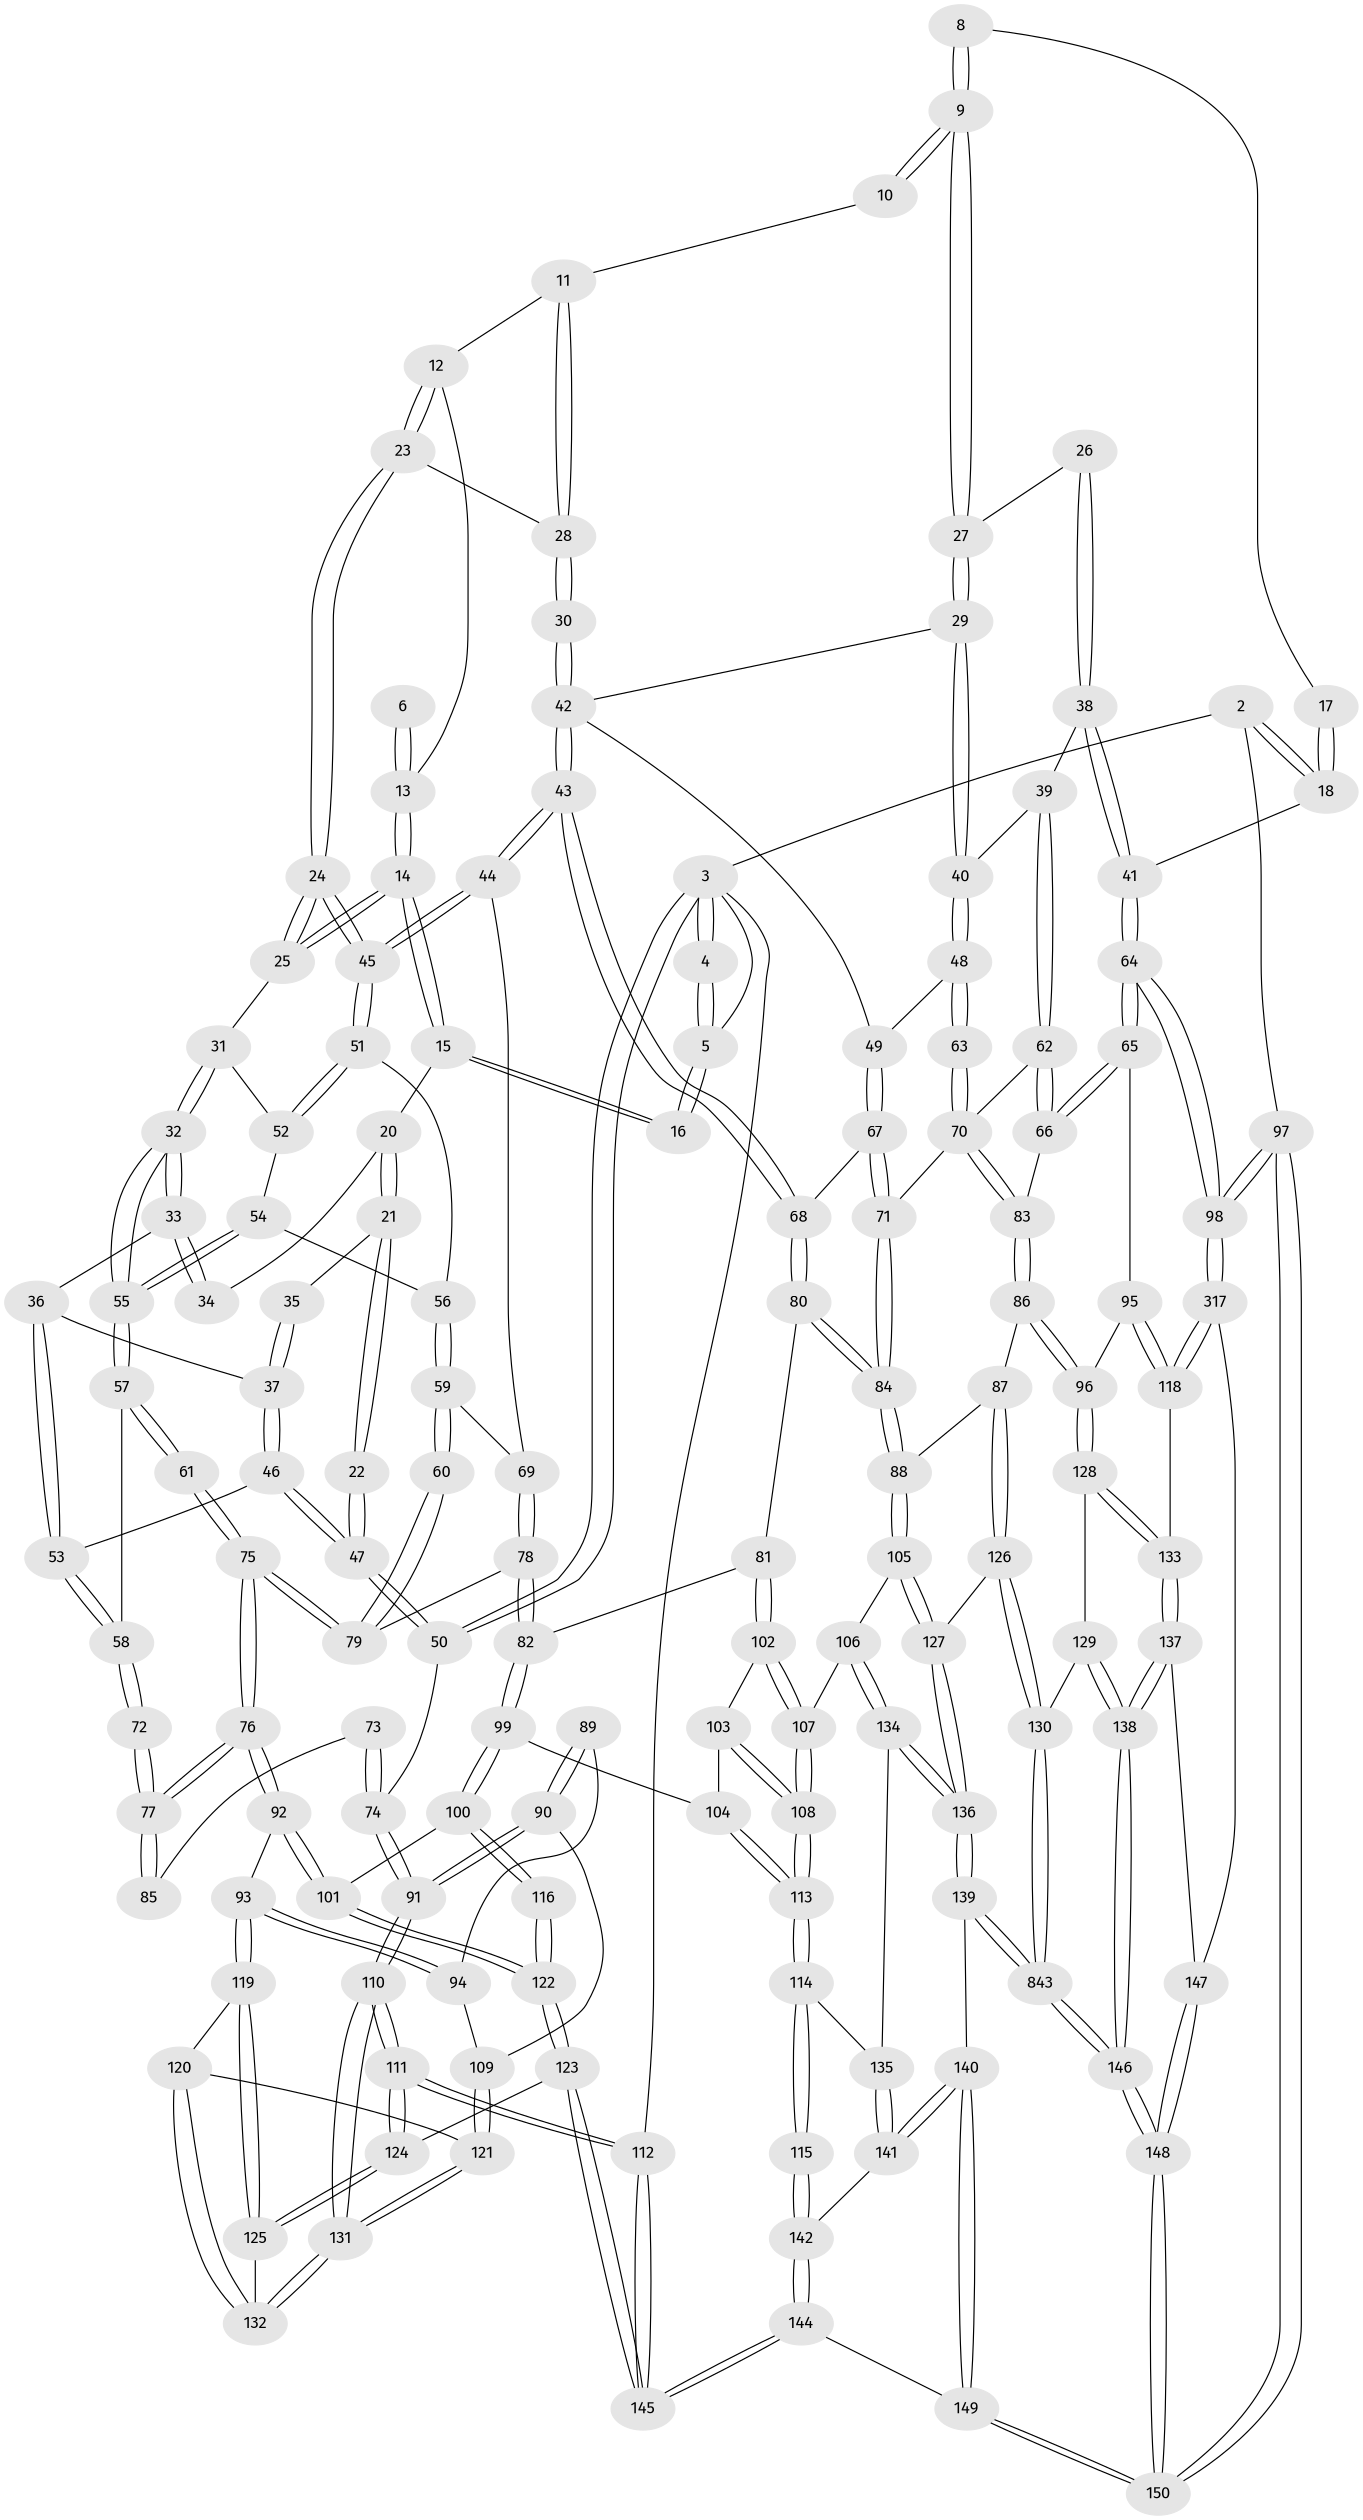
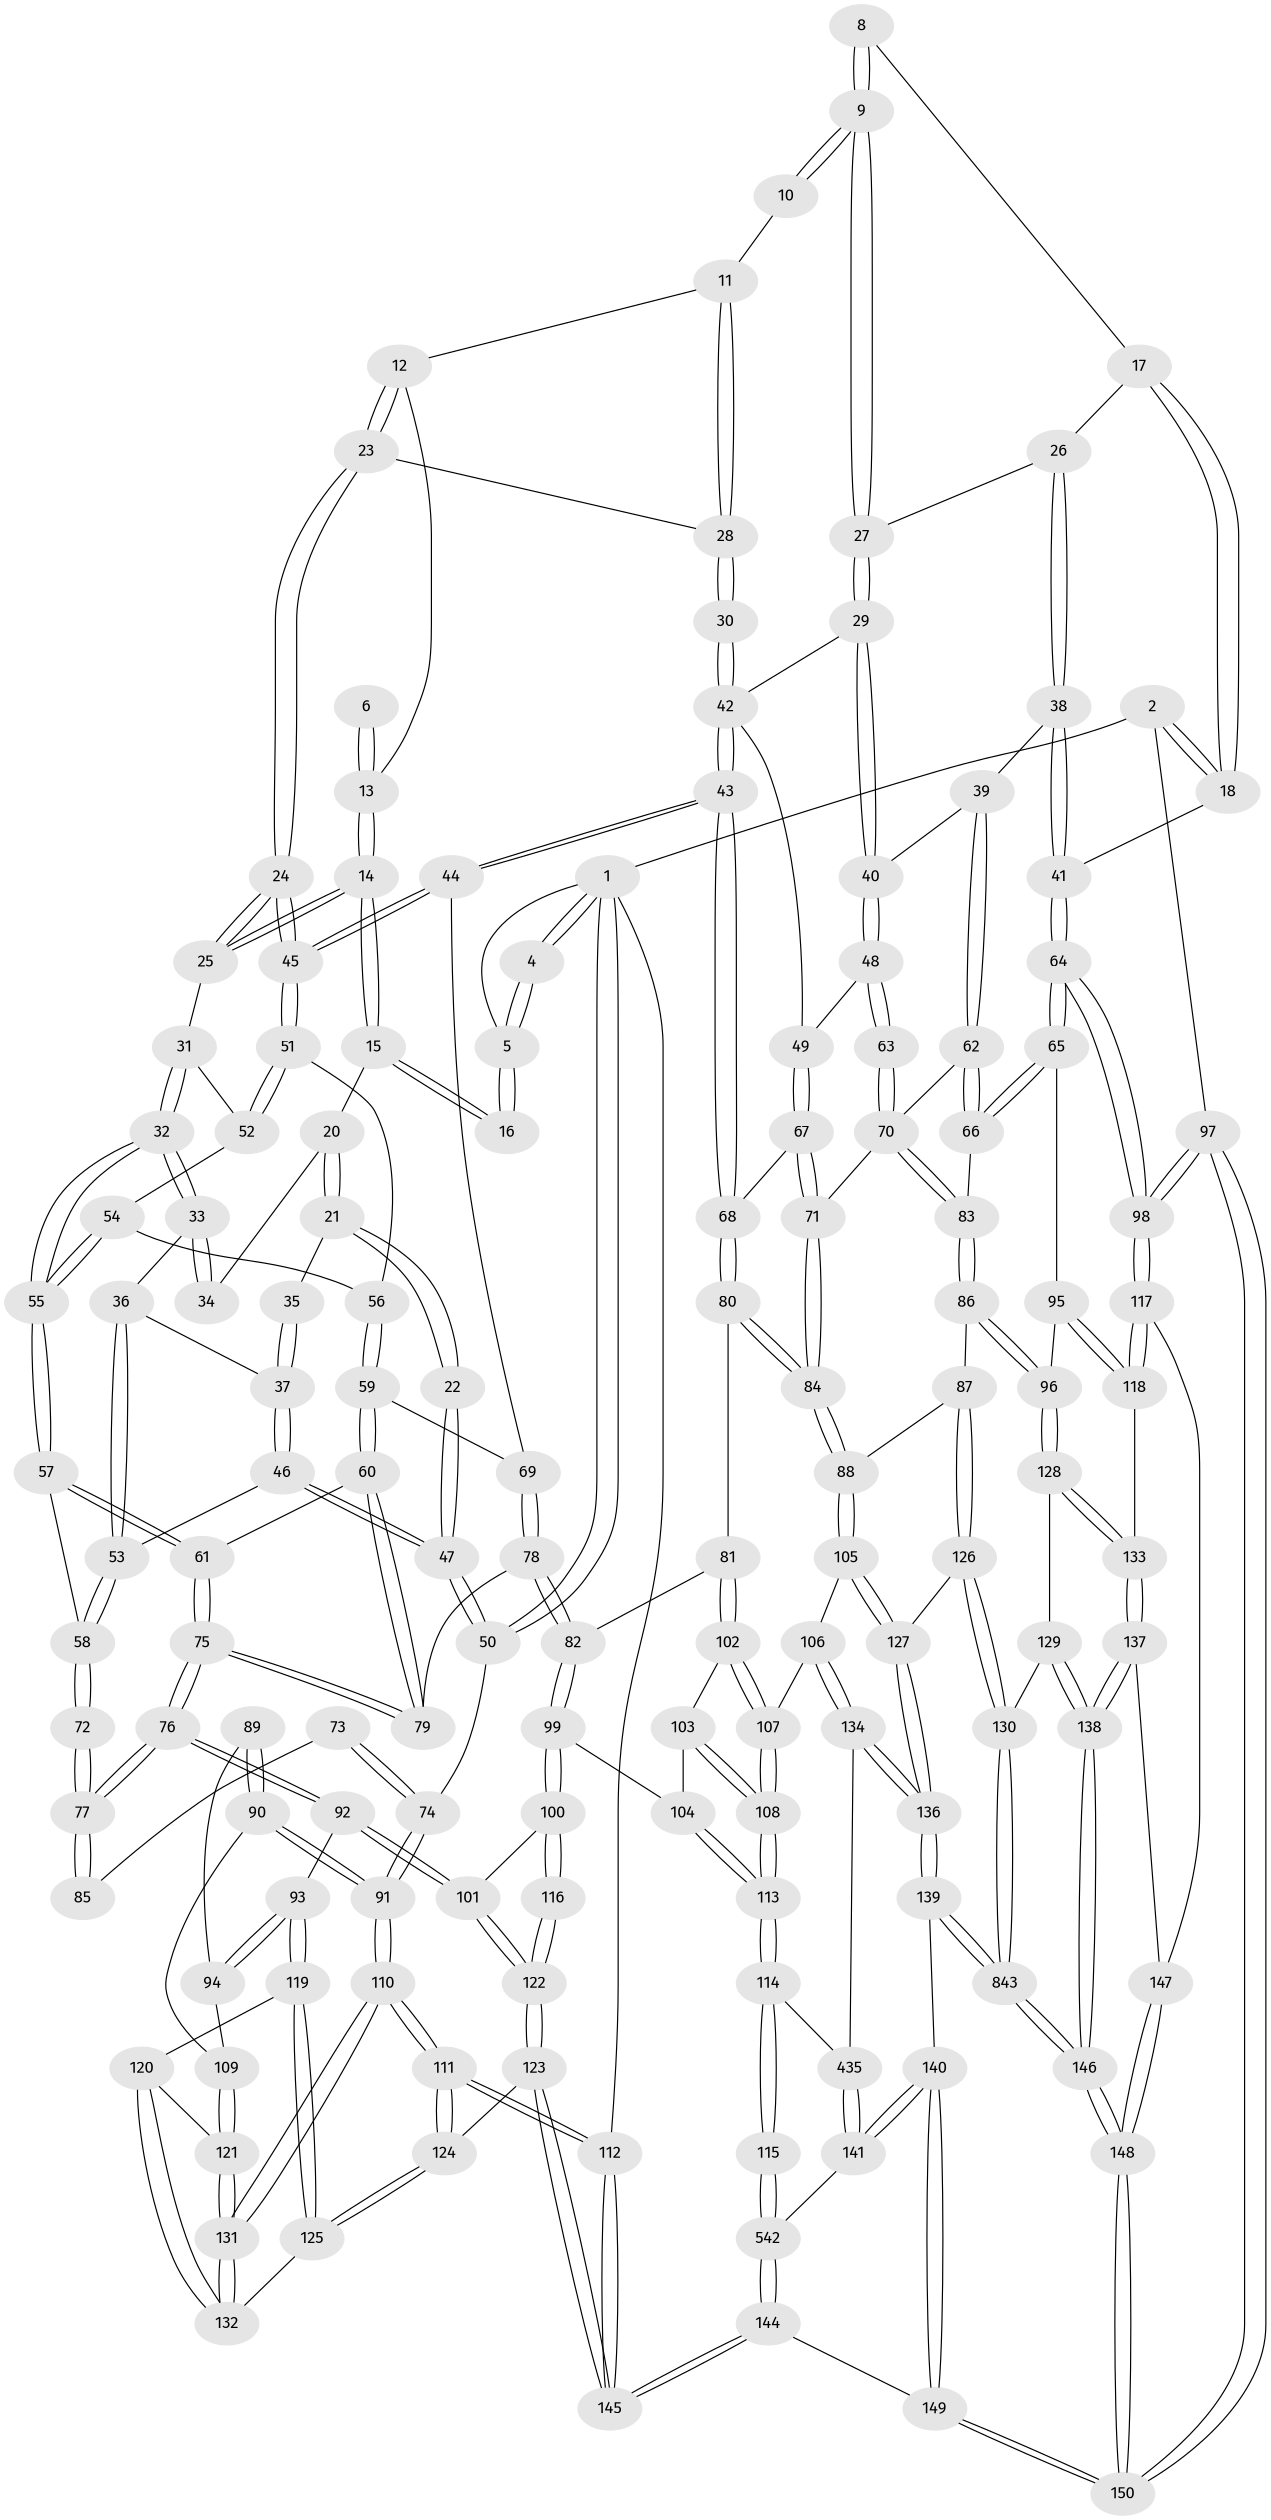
none -> (1099, 409)
(706, 877) -> (608, 877)
(1215, 1303) -> (1142, 1303)
none -> (285, 1515)
(882, 2068) -> (850, 2068)
(801, 2239) -> (768, 2239)
